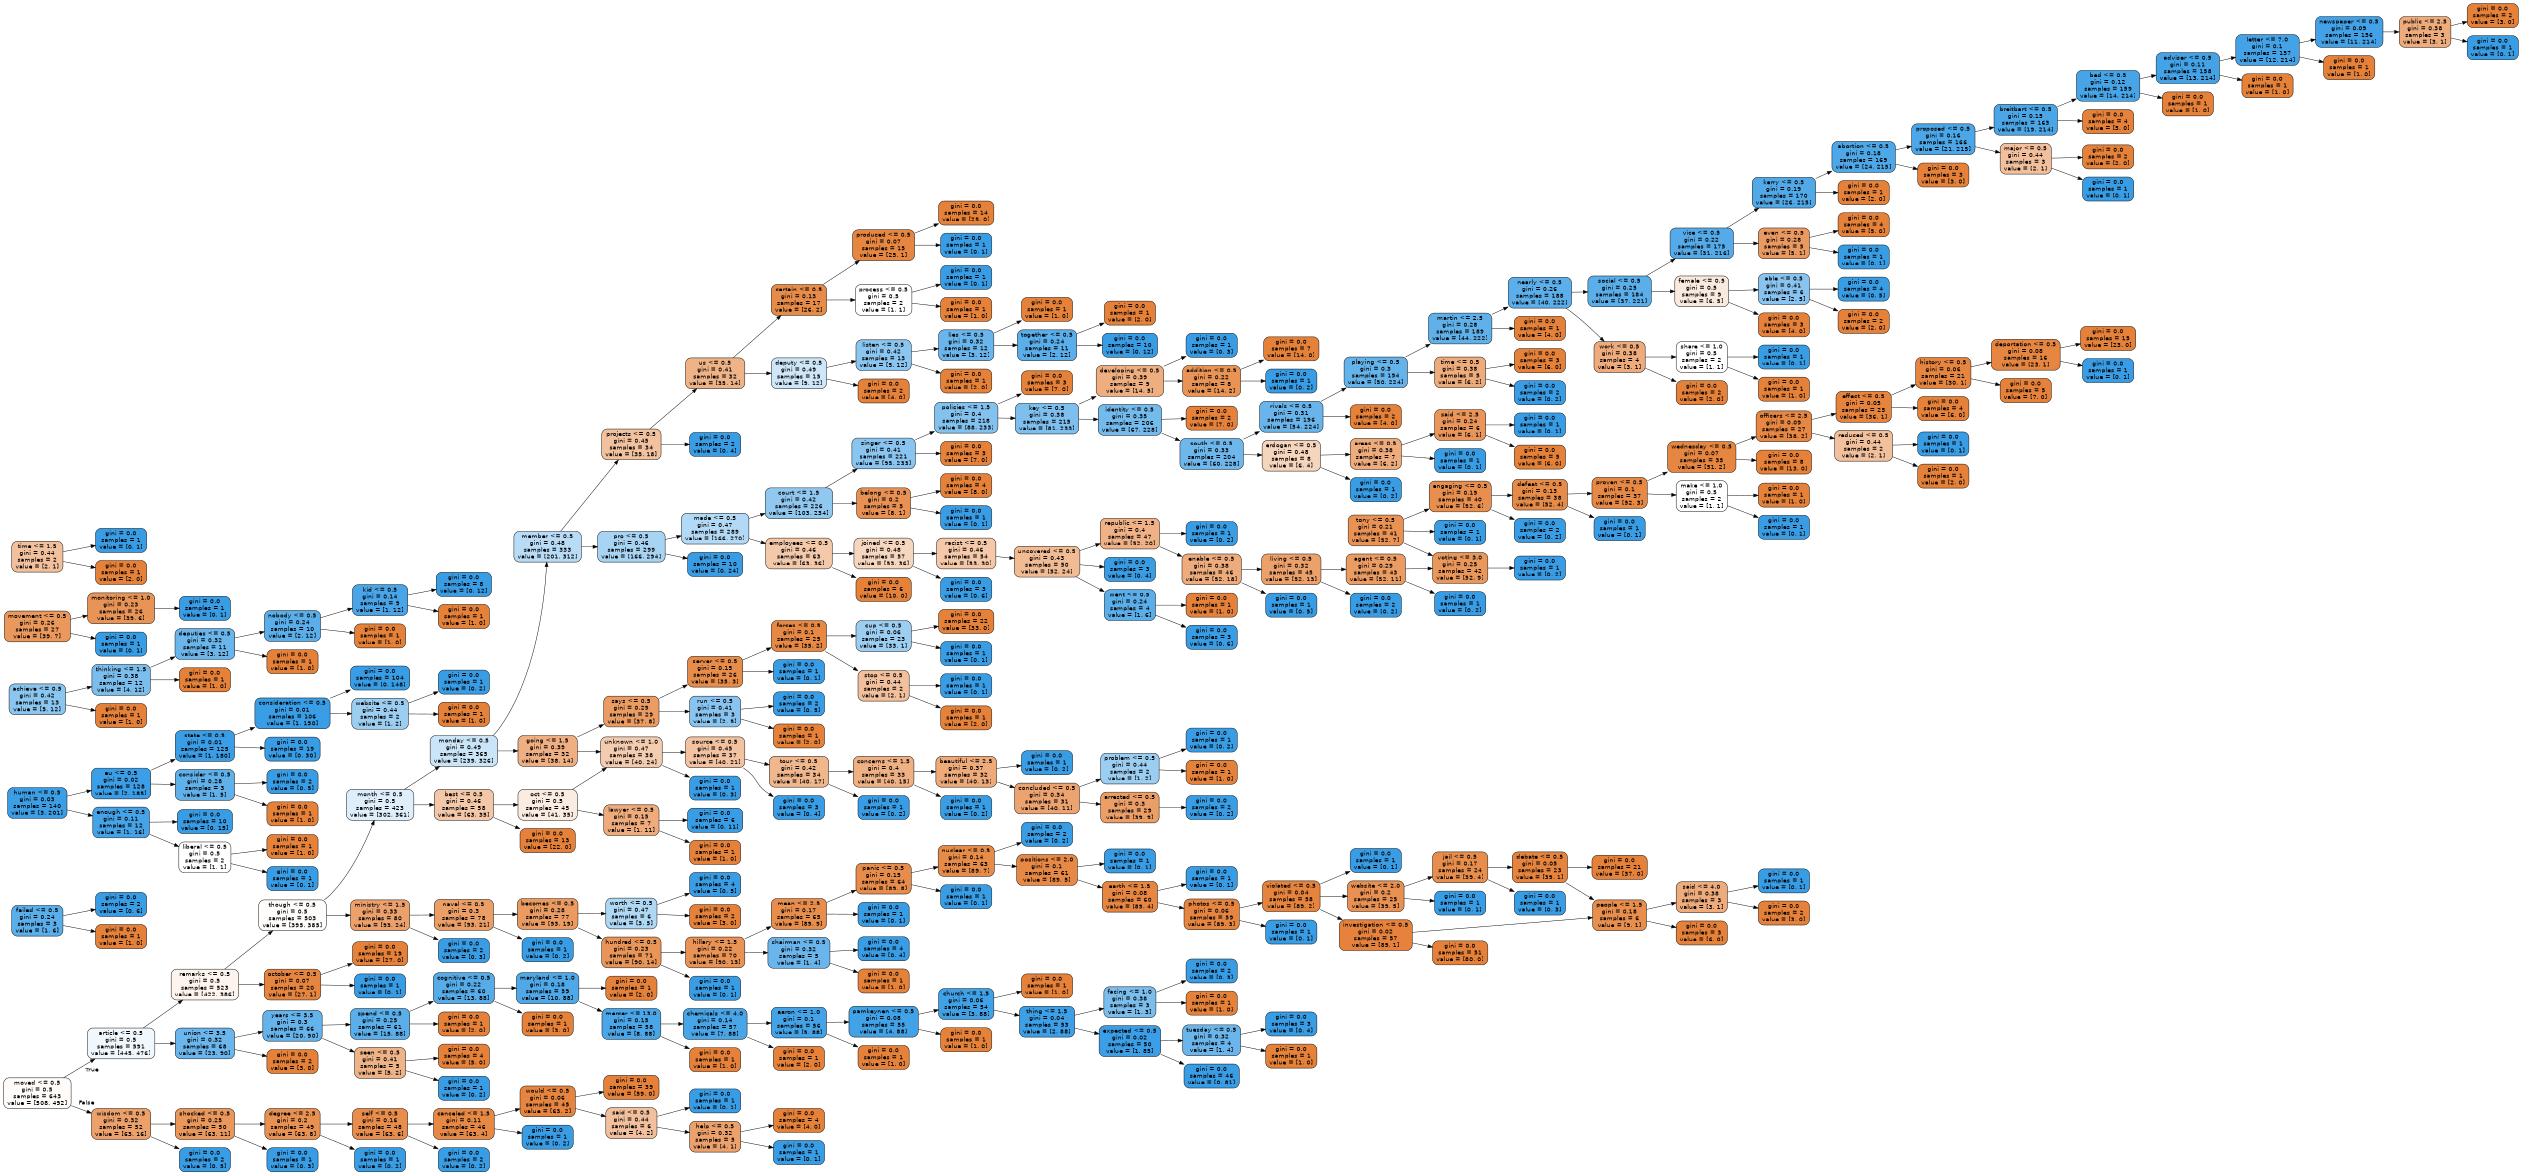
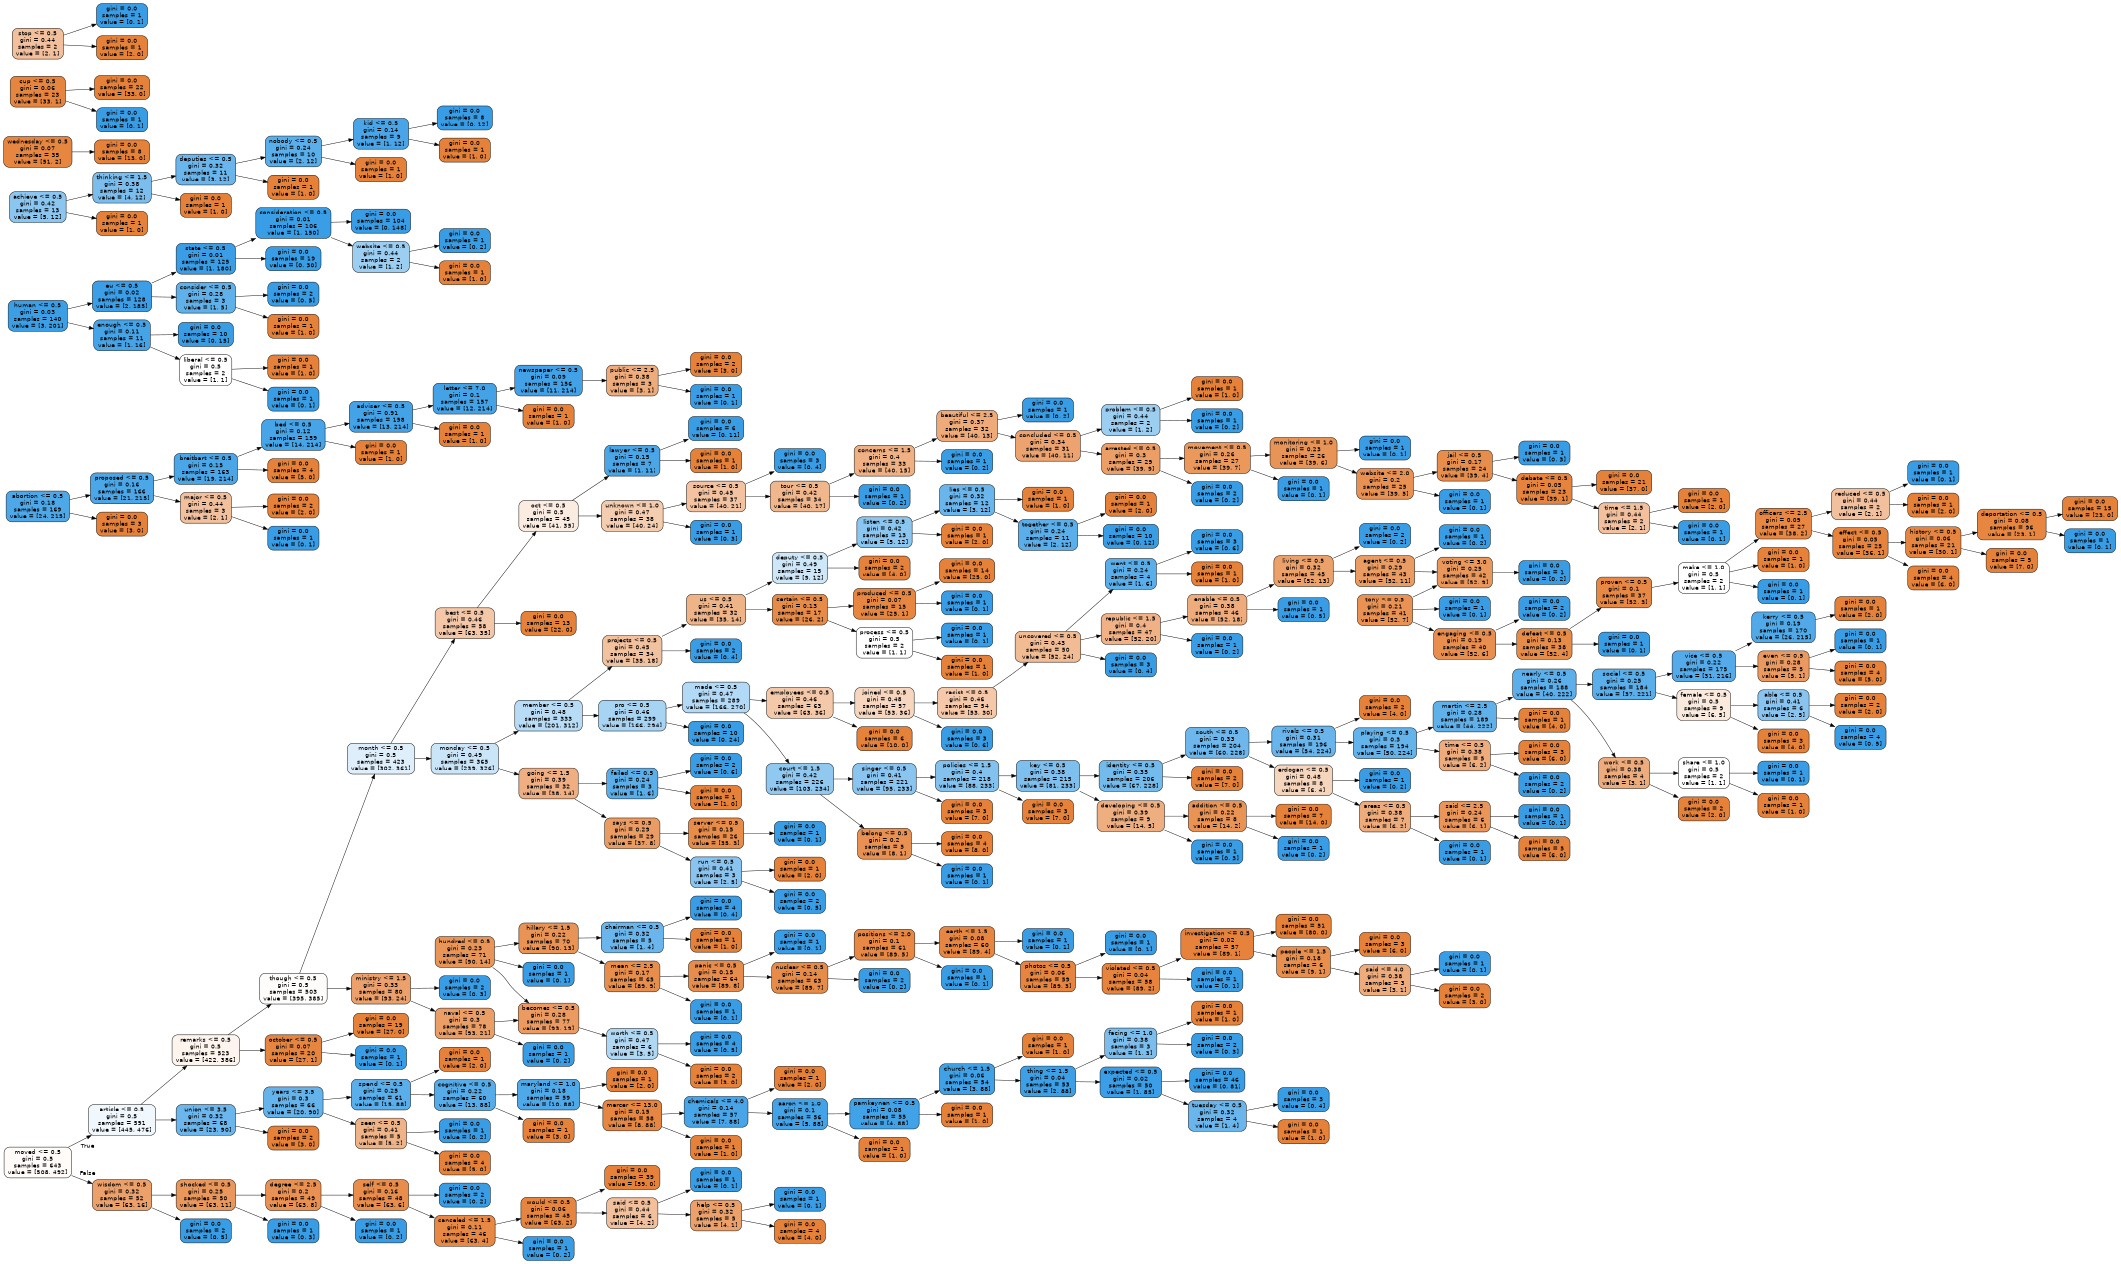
(2188, 68) -> (381, 417)
(1822, 176) -> none
(2026, 355) -> (2012, 525)
(1744, 441) -> (1740, 552)
none -> (1170, 458)
(1655, 477) -> none
(799, 636) -> none
(884, 636) -> (38, 92)
(587, 752) -> (590, 784)
(631, 820) -> (632, 461)
(121, 822) -> (122, 335)
(1578, 890) -> (1583, 503)
(1332, 896) -> (1345, 469)
(588, 932) -> (509, 984)
(631, 1024) -> (632, 1115)
